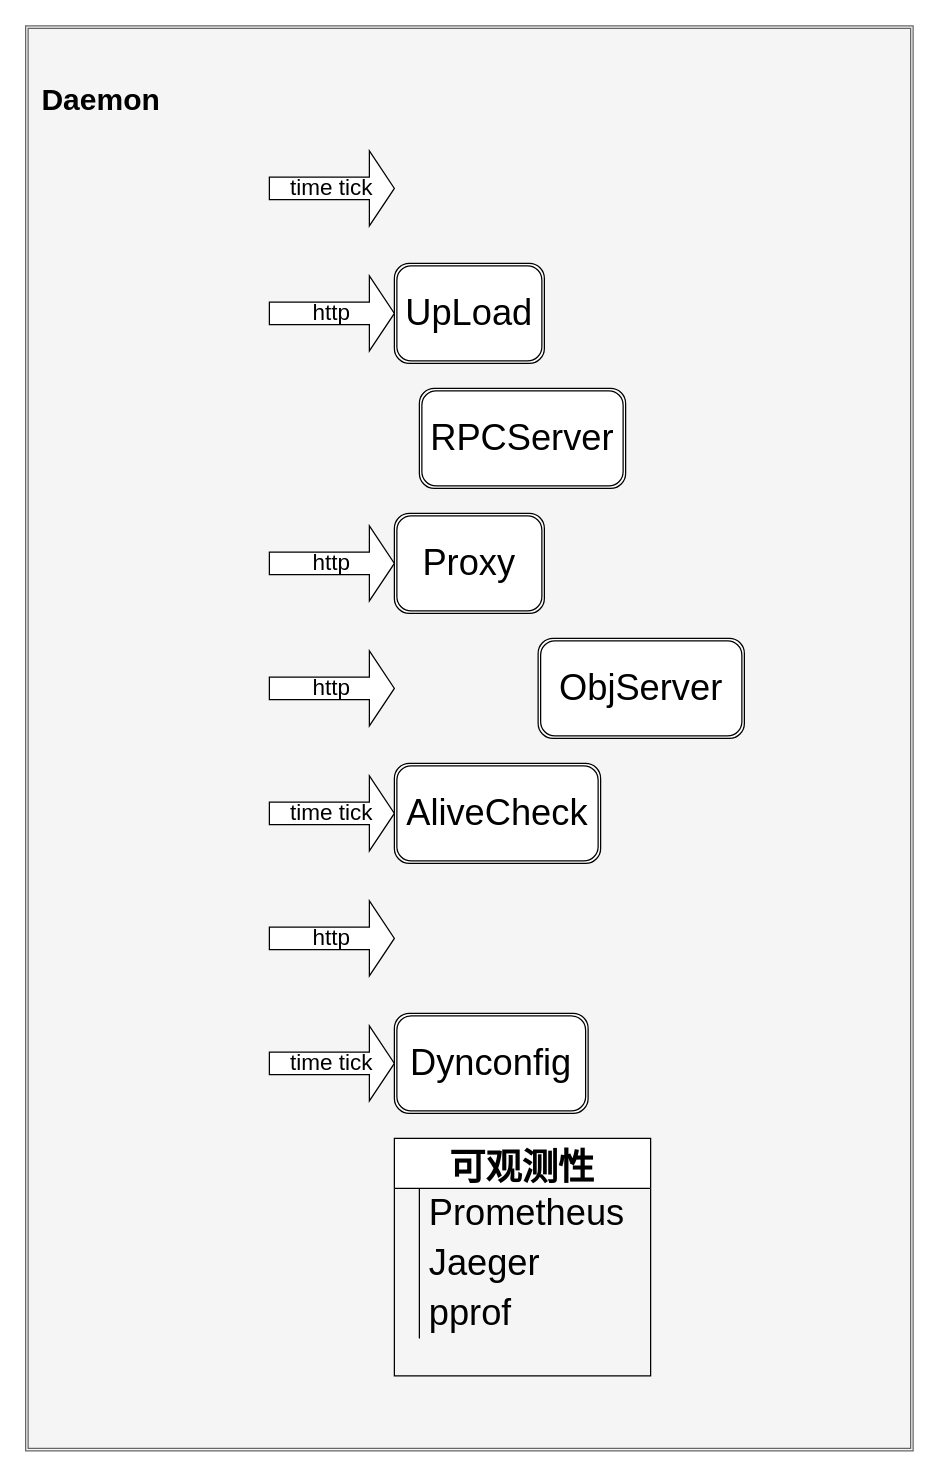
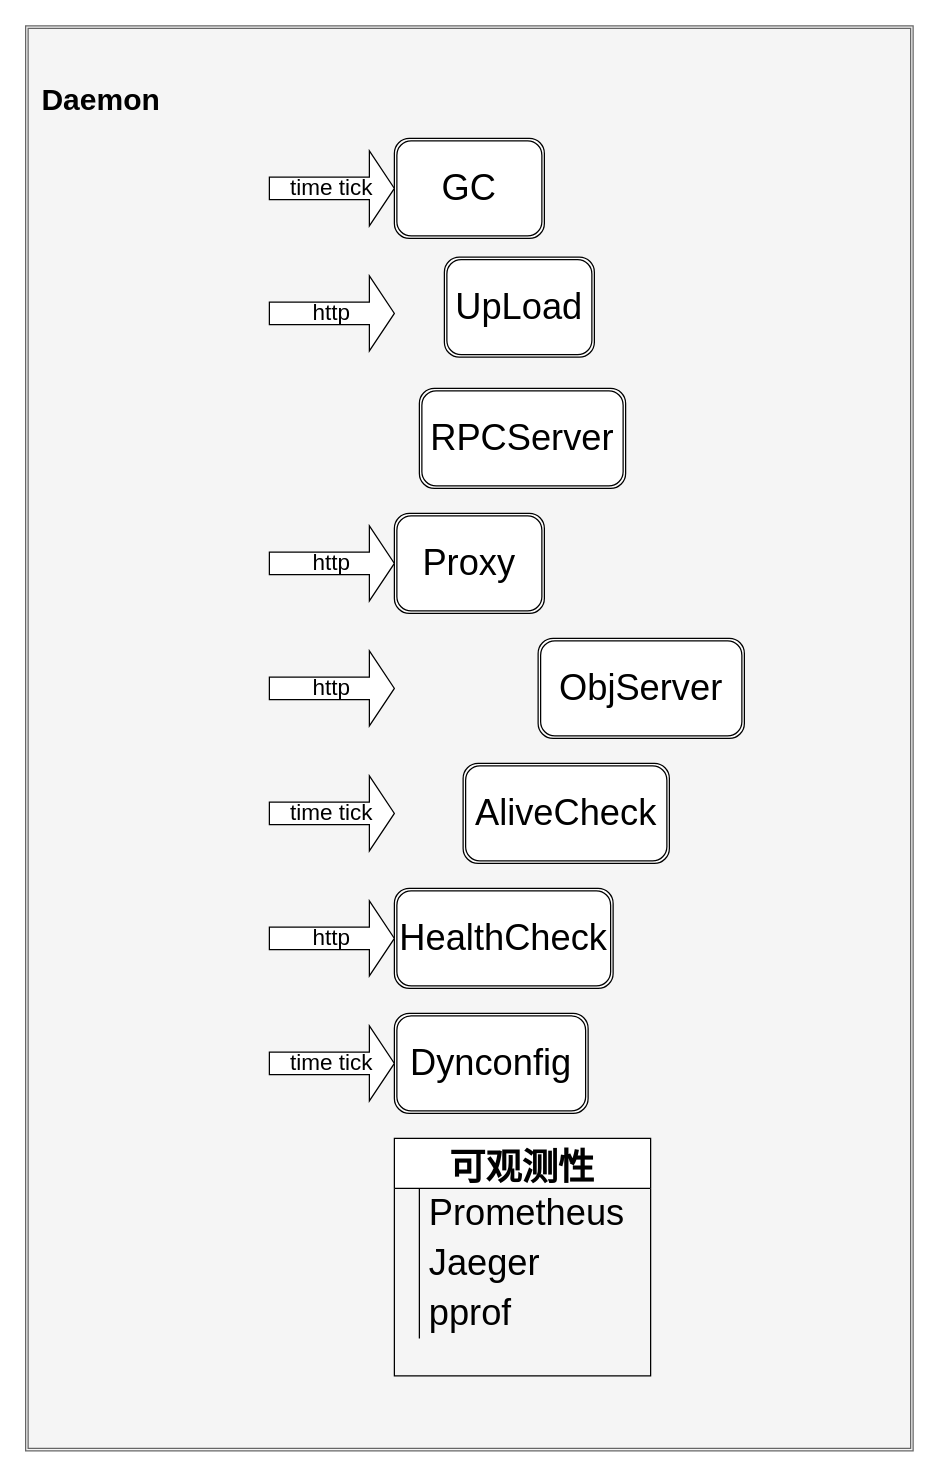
none -> (469, 188)
(469, 313) -> (519, 307)
(498, 813) -> (566, 813)
none -> (504, 938)
